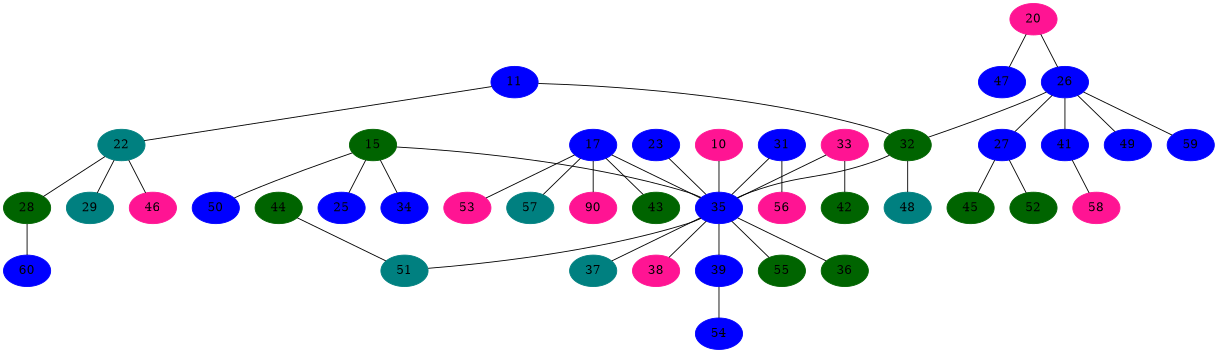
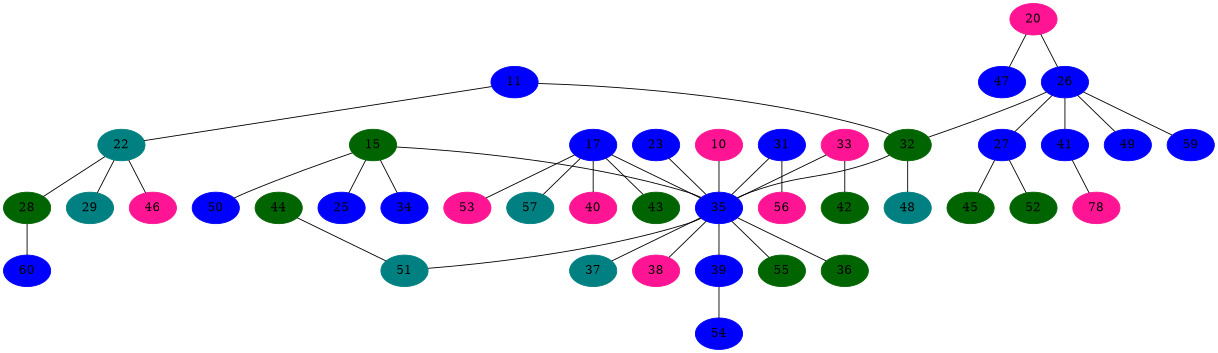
(593, 208) -> (593, 208)
(1096, 208) -> (1096, 208)
